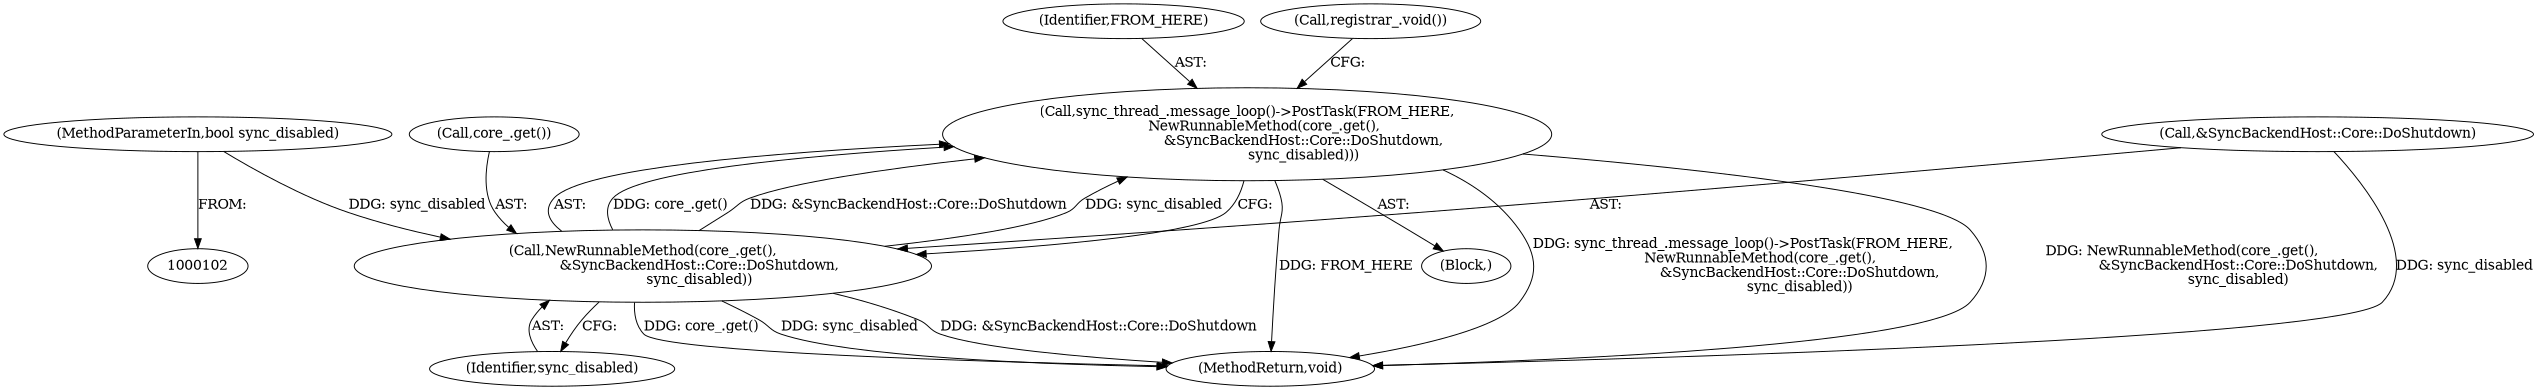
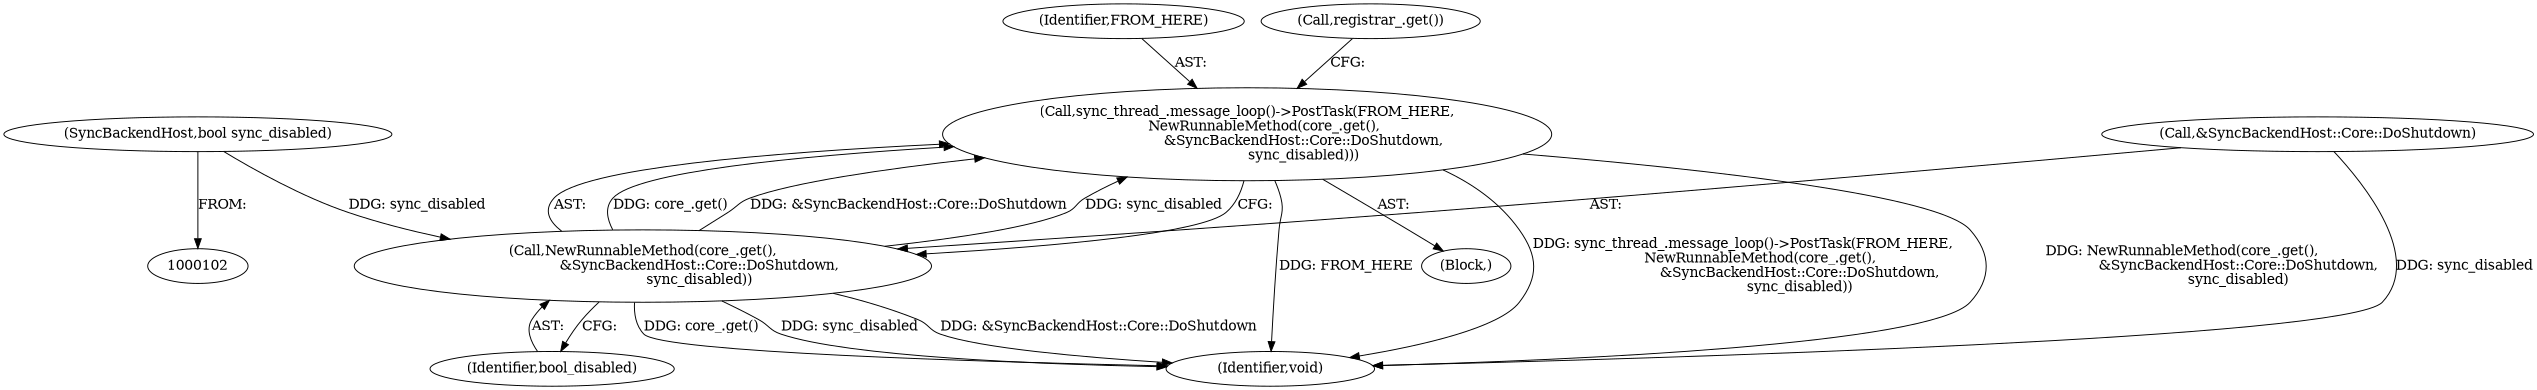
(1371, 21) -> (1371, 21)
(198, 134) -> (198, 134)
(494, 134) -> none
(552, 369) -> (552, 369)
(1270, 369) -> (1270, 369)
